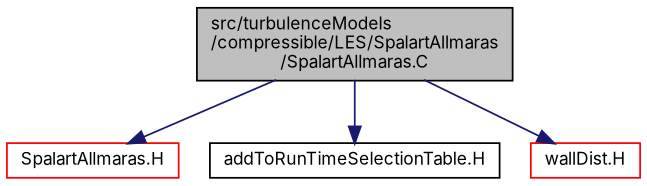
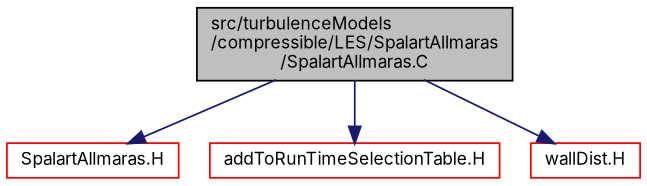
(355, 160) -> (355, 160)
